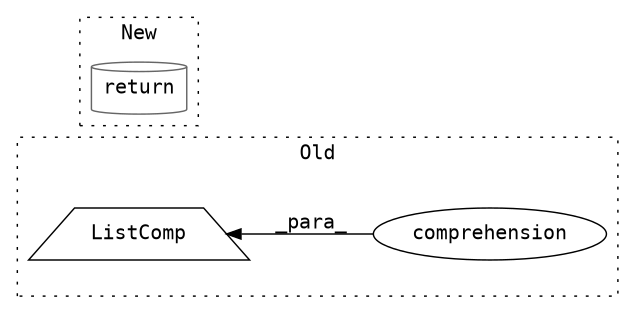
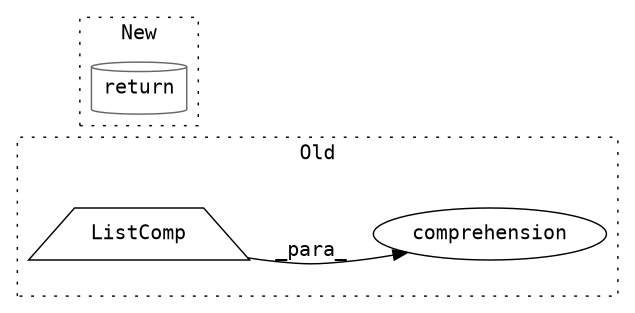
(307, 234) -> (320, 264)
